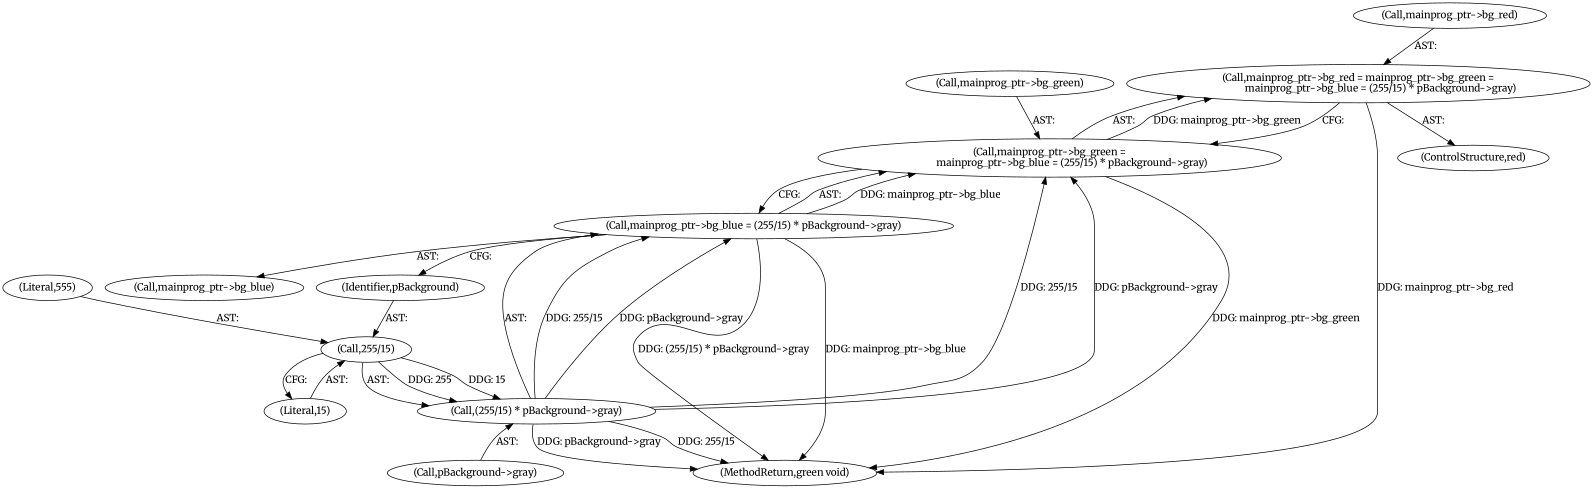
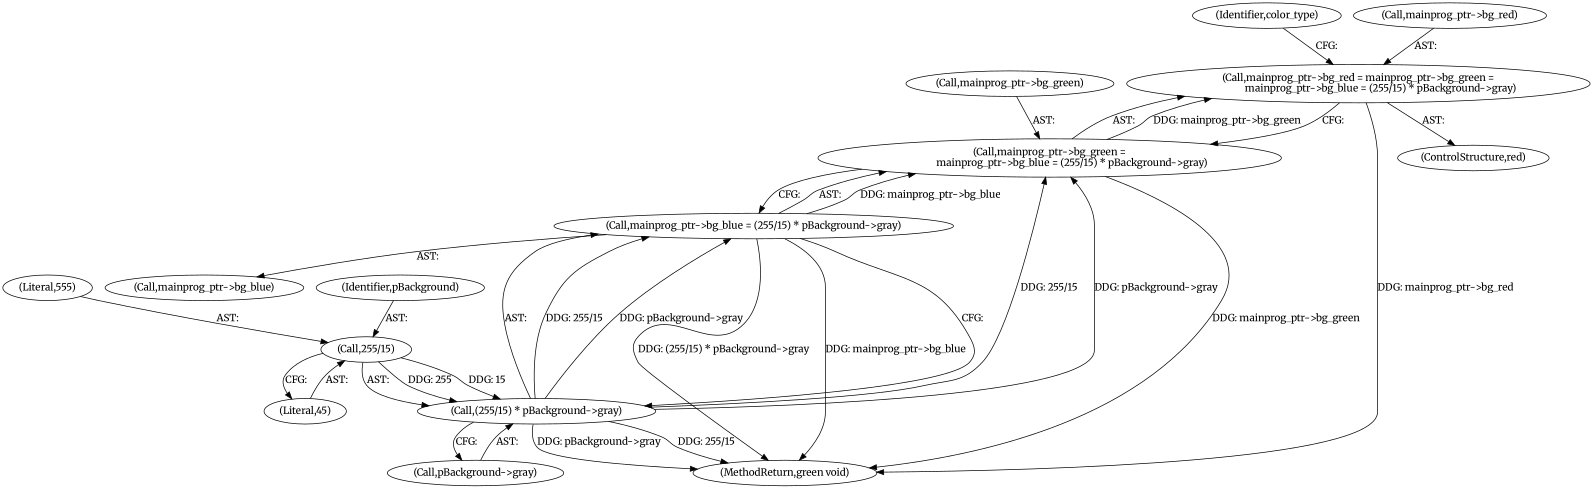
none -> (1267, 16)
(476, 250) -> (926, 378)
(305, 411) -> (305, 411)
none -> (457, 435)
